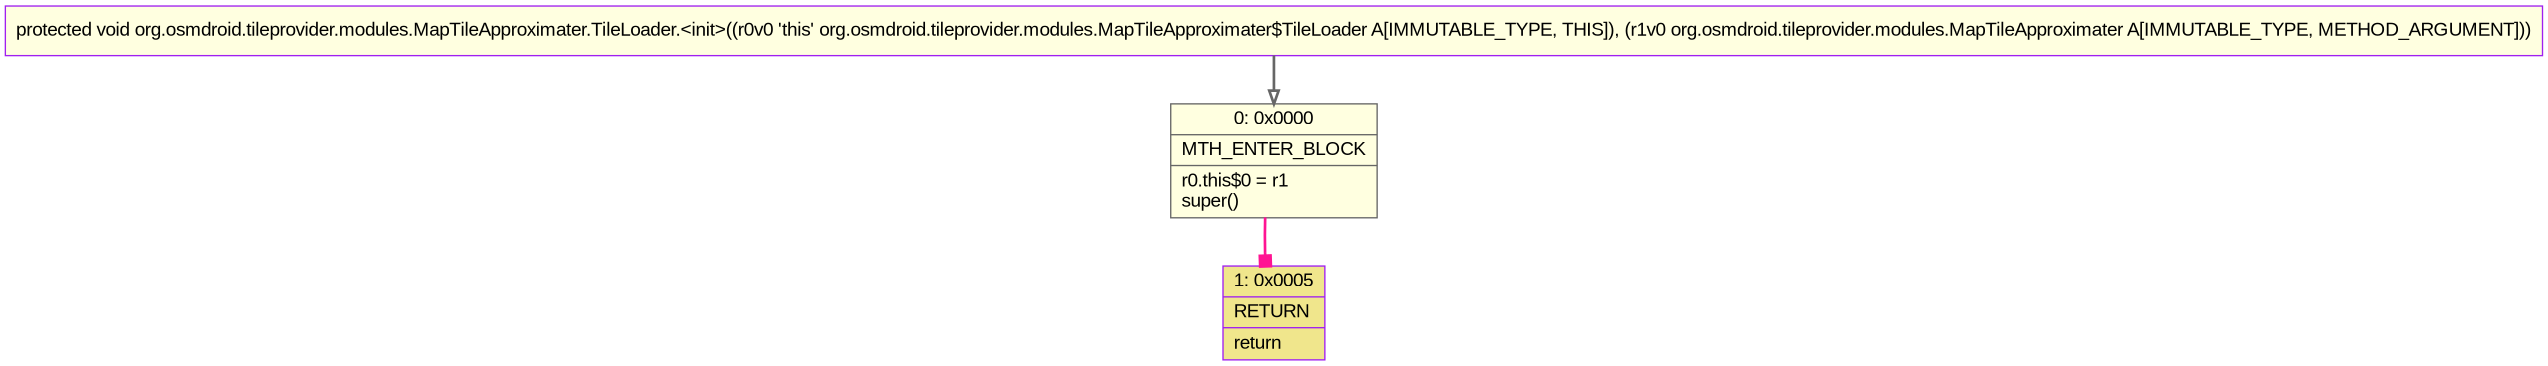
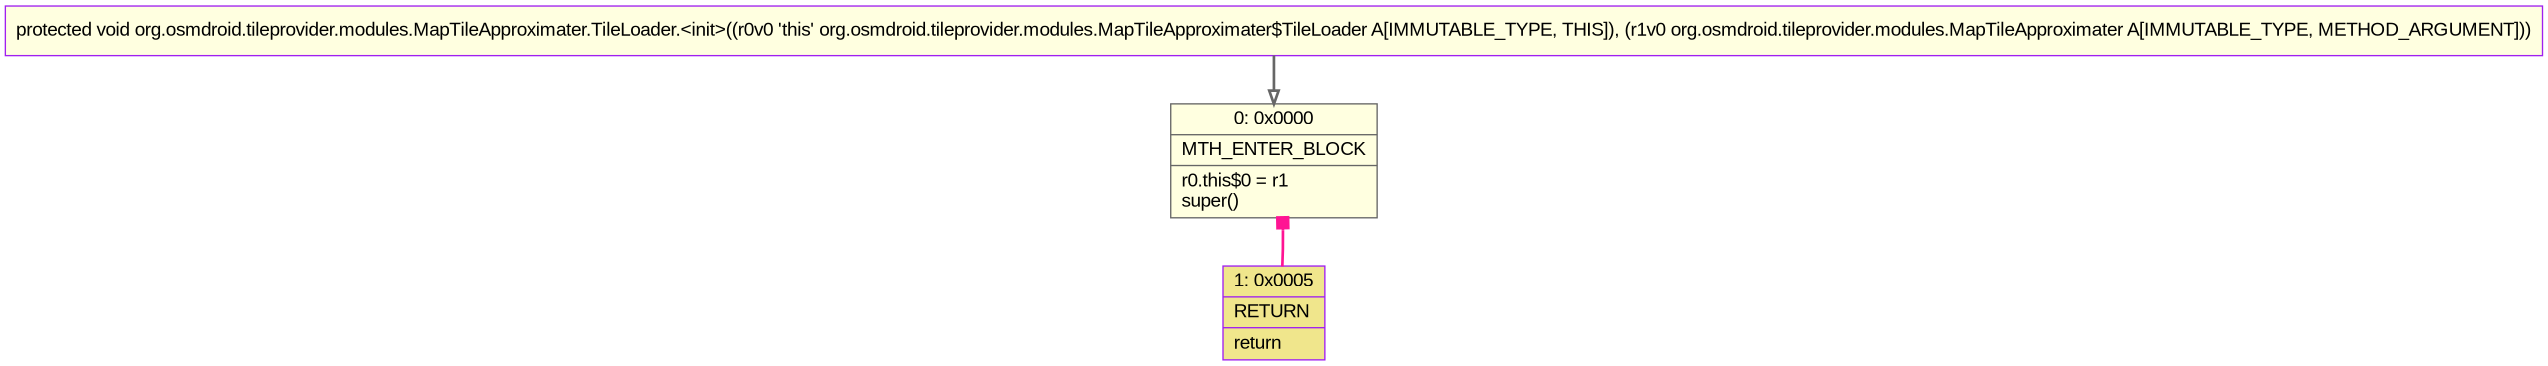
(1265, 235) -> (1283, 249)
